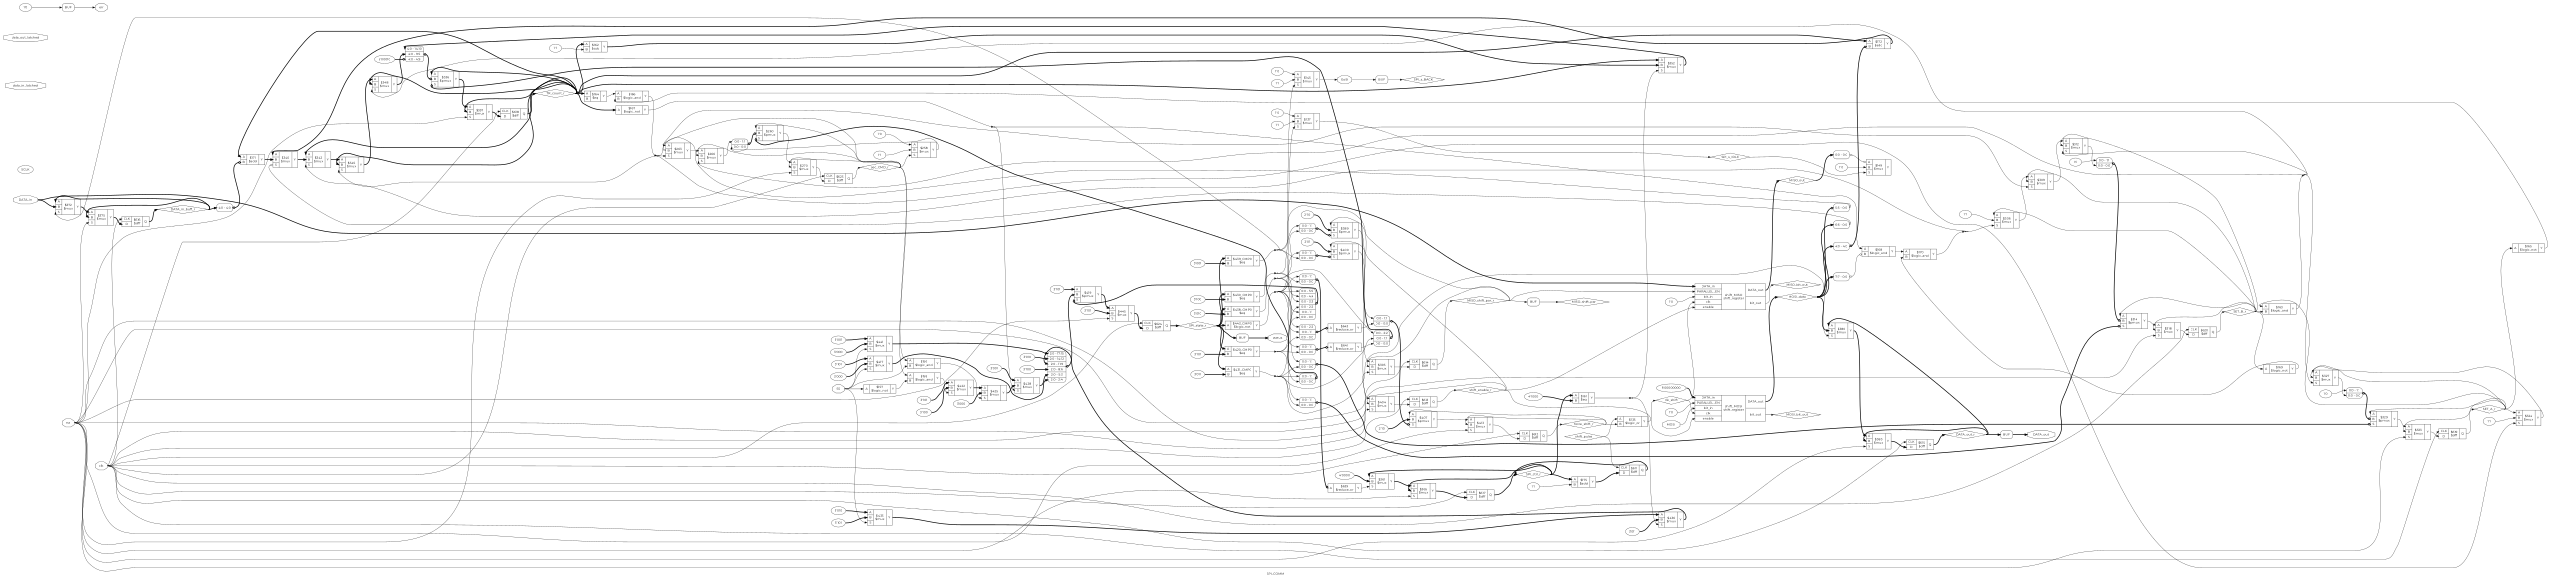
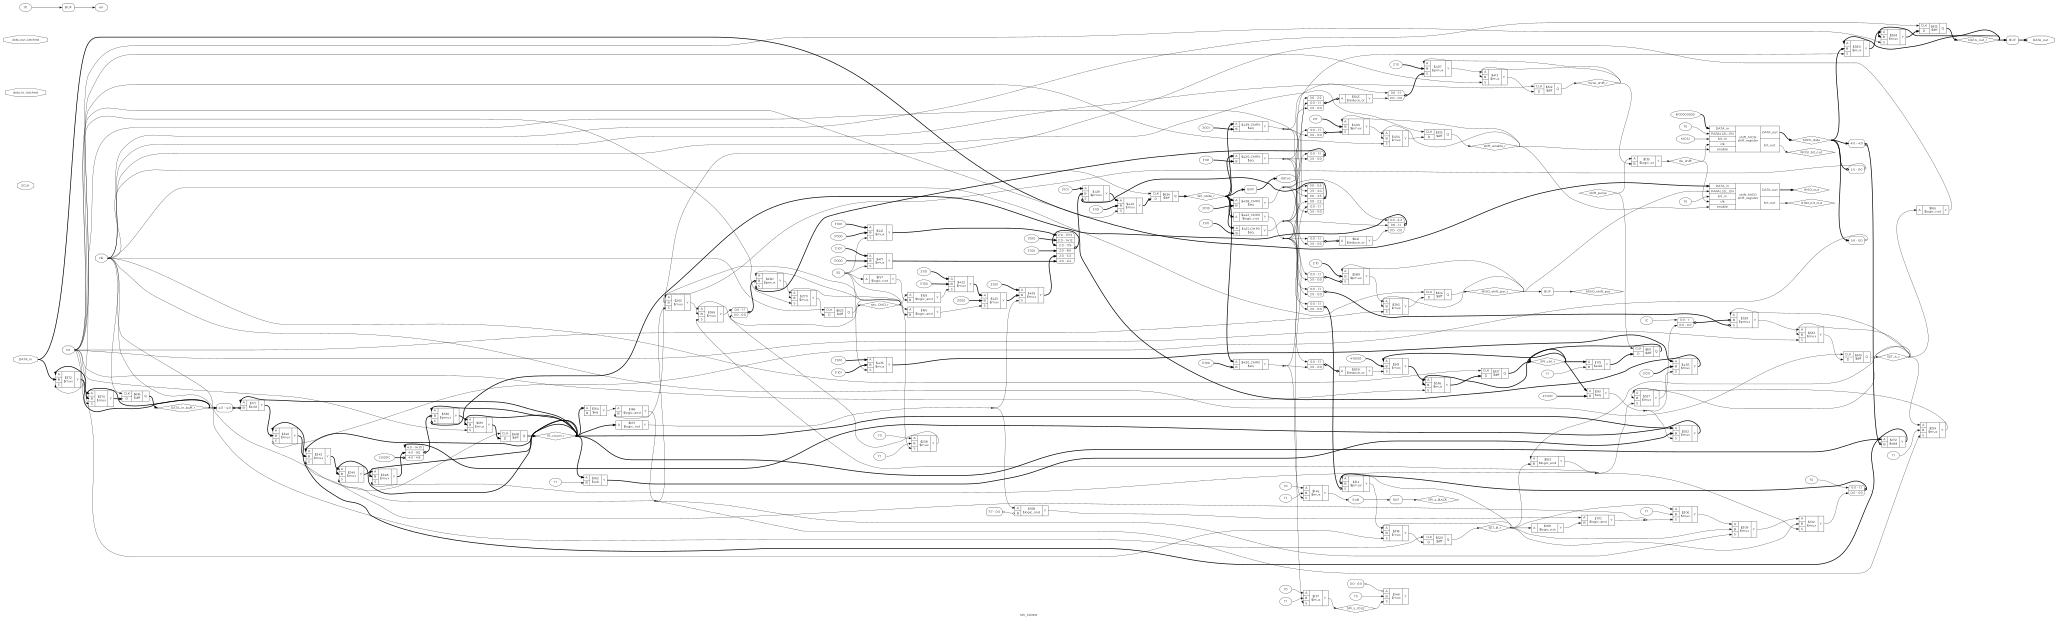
(1824, 167) -> none
(26, 170) -> (26, 186)
(1825, 288) -> none
